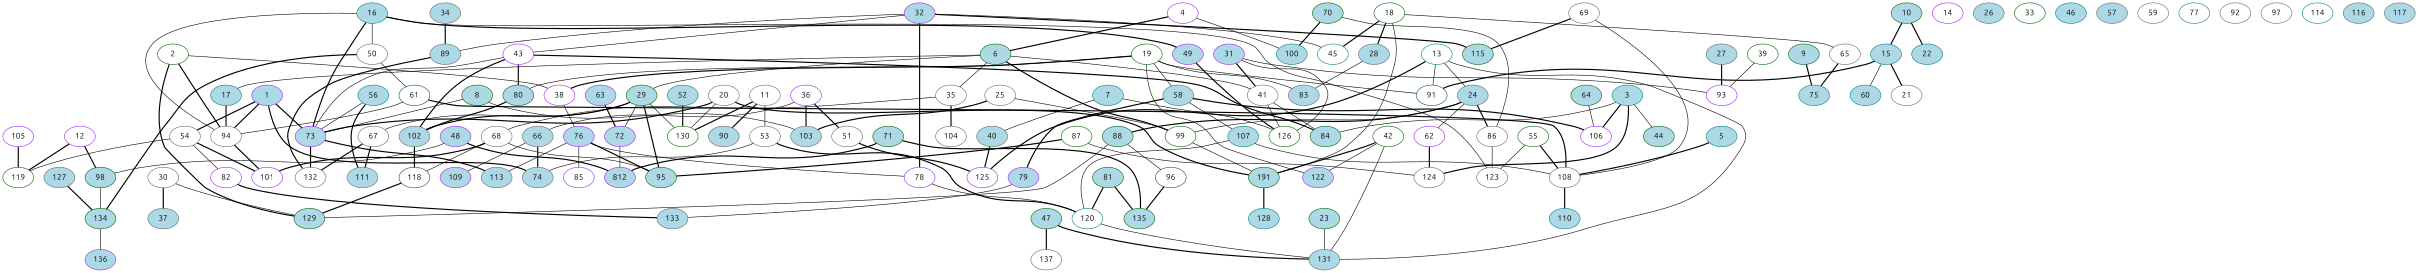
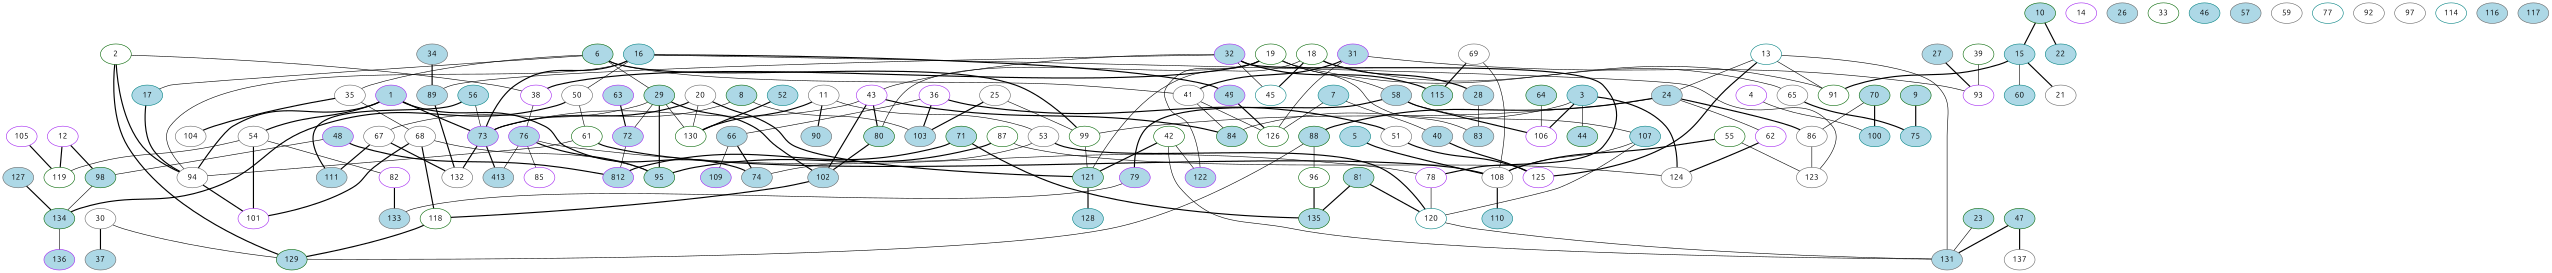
(1081, 35) -> none
(456, 157) -> (428, 178)
(497, 178) -> (498, 178)
(1264, 178) -> (1088, 178)
